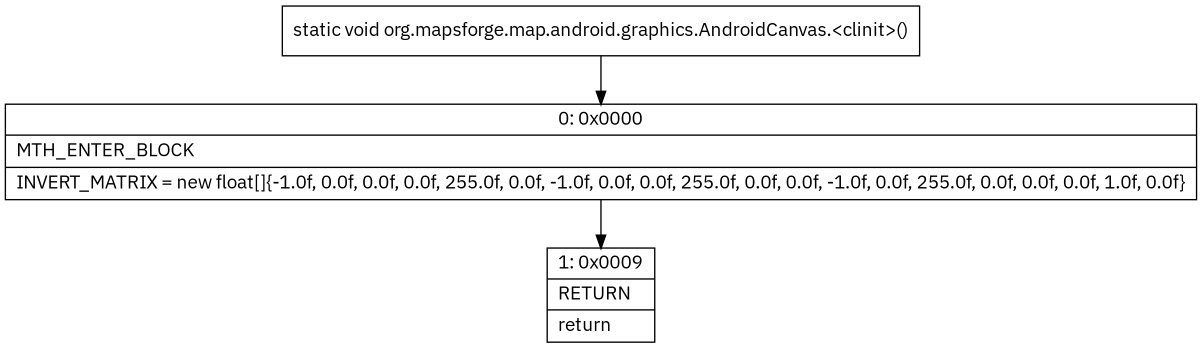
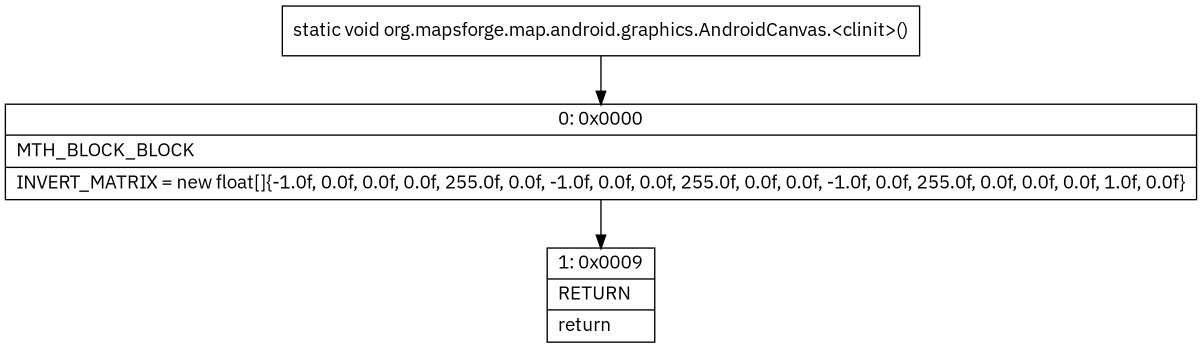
(106, 151) -> (106, 151)
